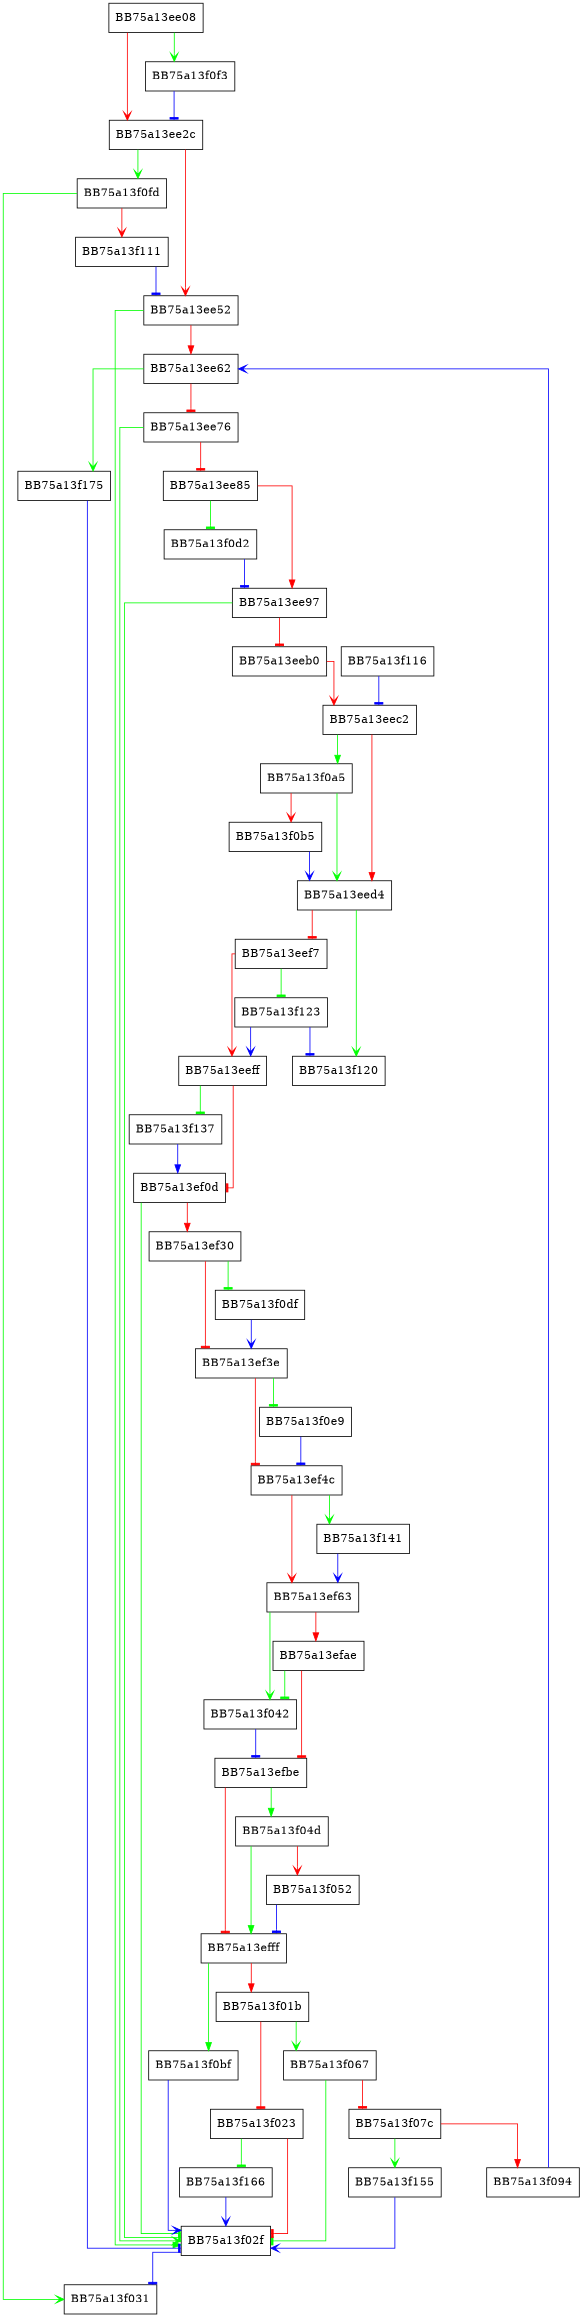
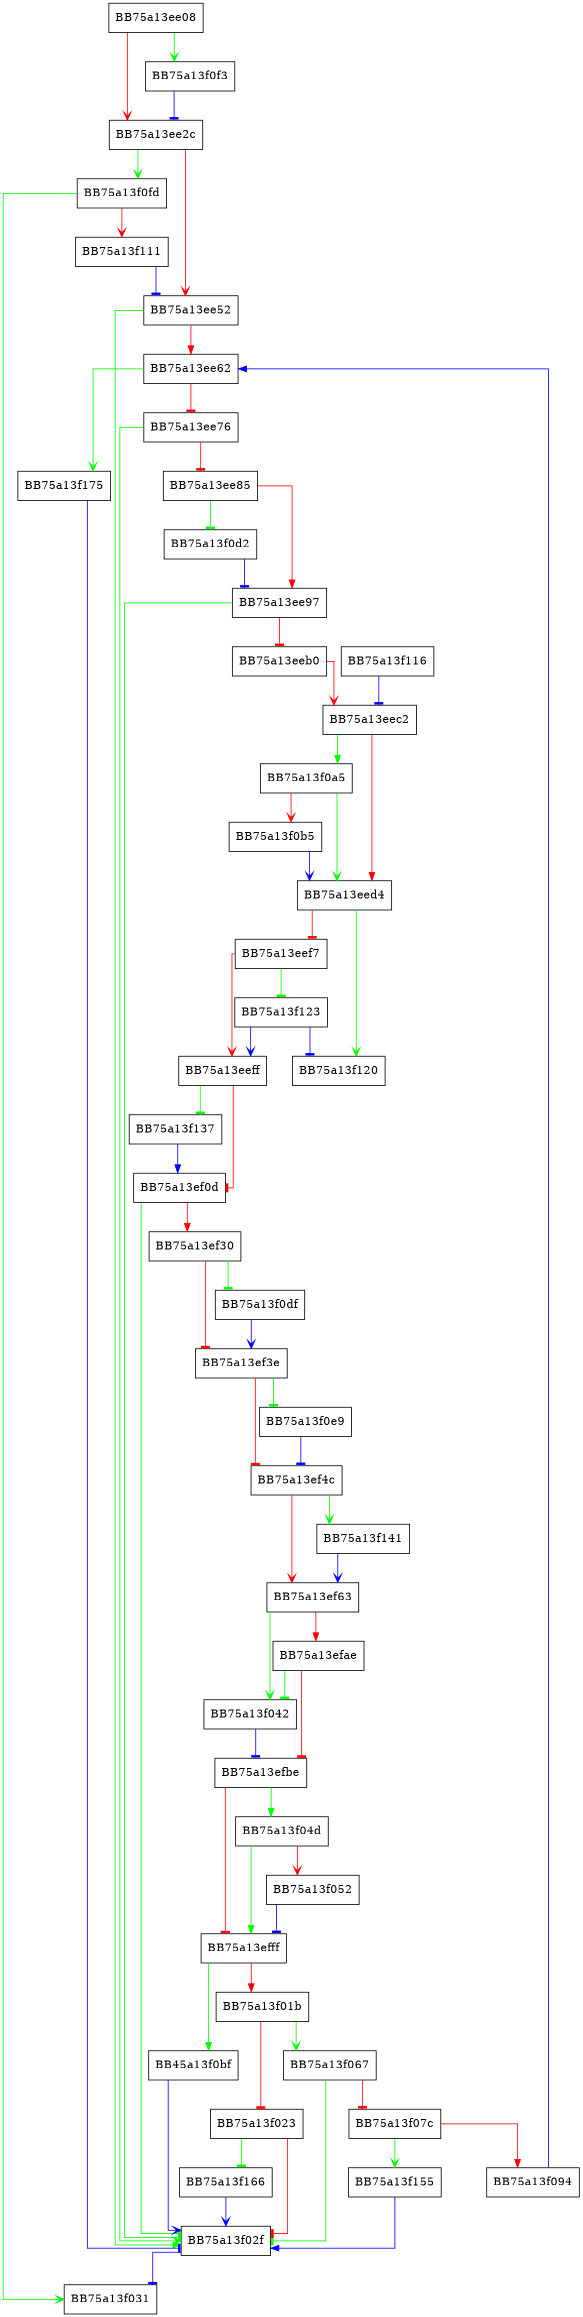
(548, 1117) -> (548, 1117)
(193, 2065) -> (193, 2065)
(362, 2248) -> (362, 2248)
